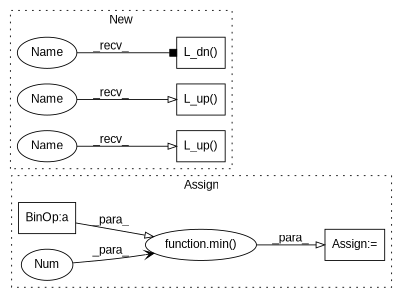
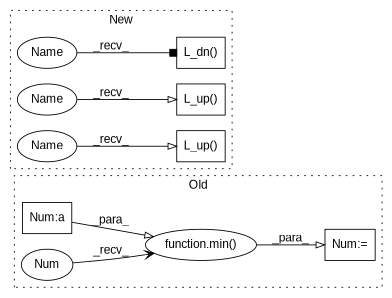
(202, 186) -> (198, 186)
(47, 218) -> (47, 218)
(355, 245) -> (350, 245)
(111, 250) -> (111, 250)
